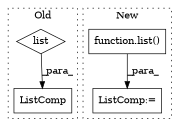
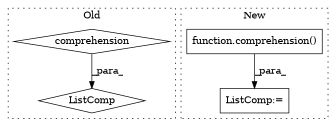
(41, 42) -> (92, 42)
(127, 42) -> (255, 42)
(43, 101) -> (92, 101)
